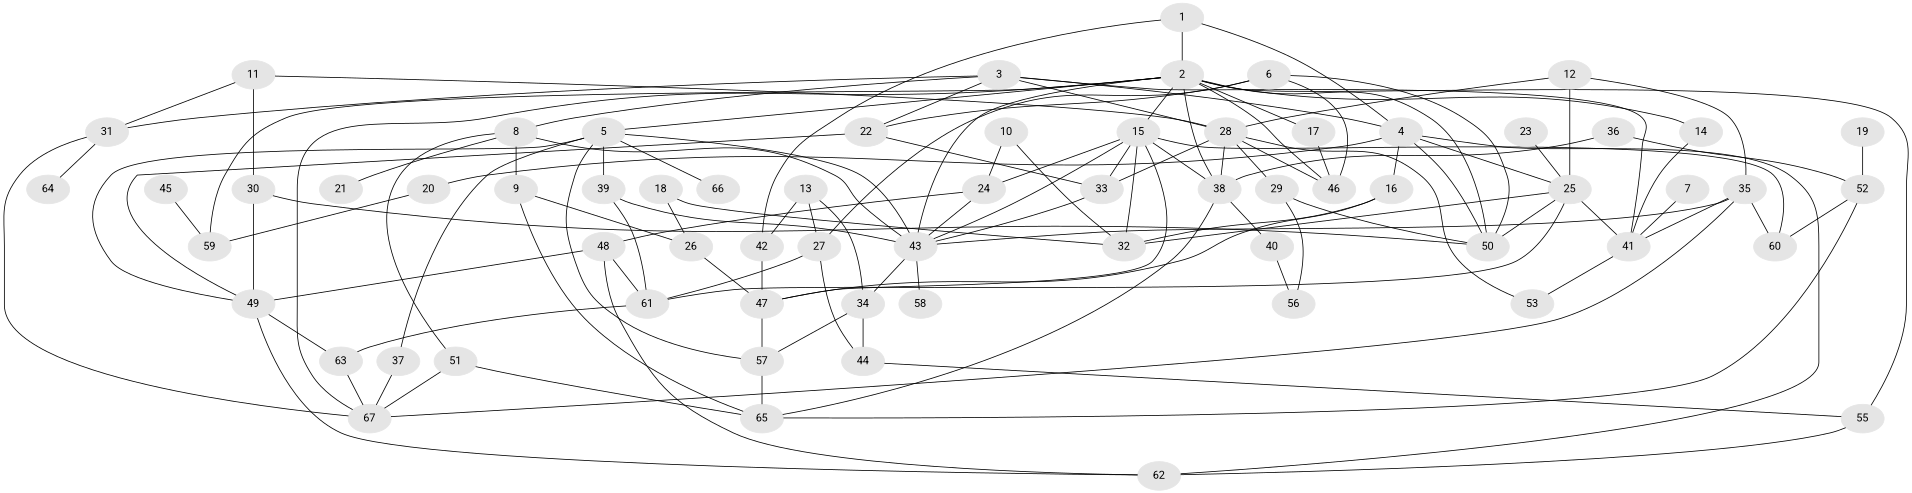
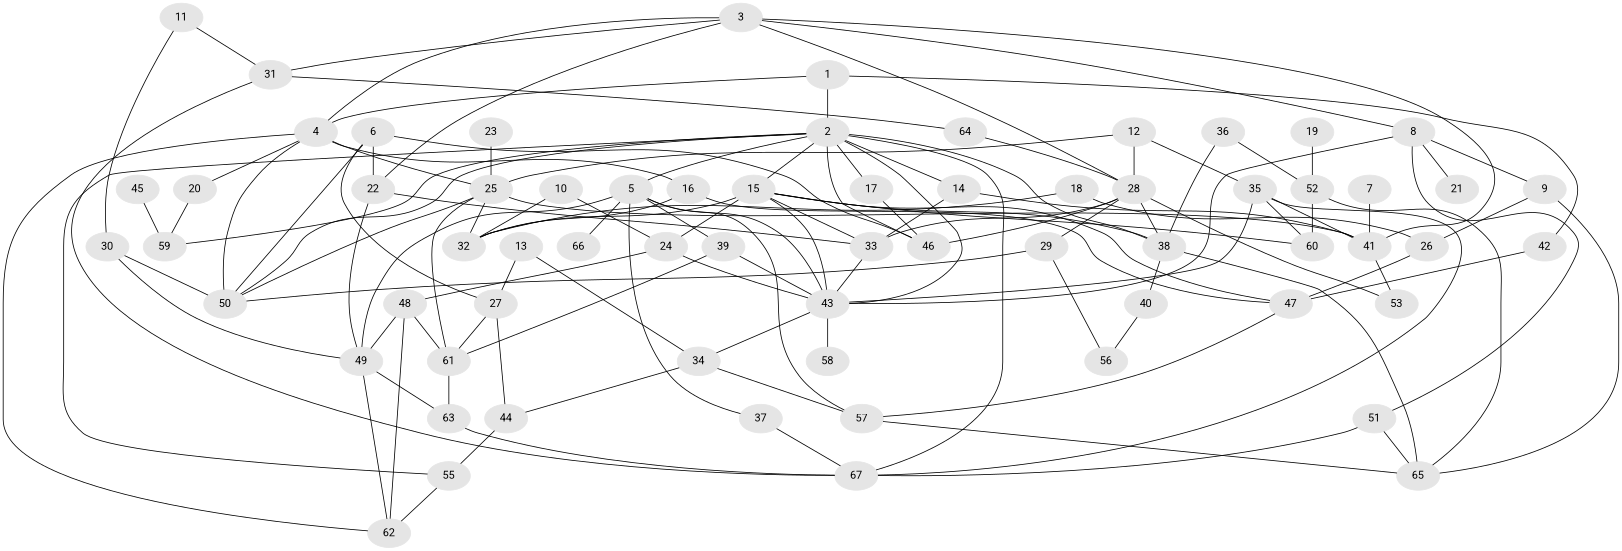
(578, 84) -> (1052, 157)
(784, 218) -> none
none -> (914, 219)
